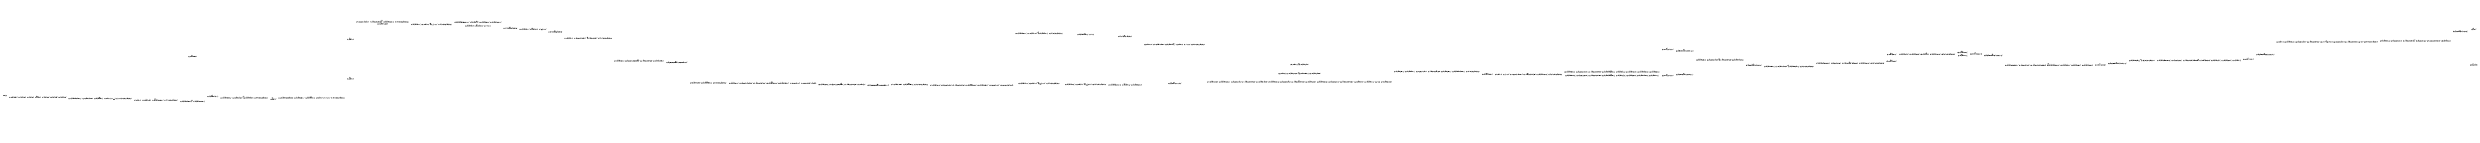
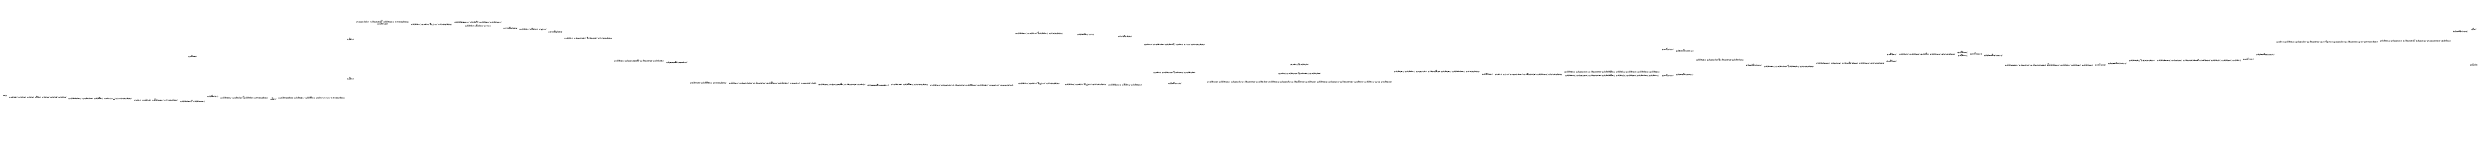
none -> (1174, 73)
